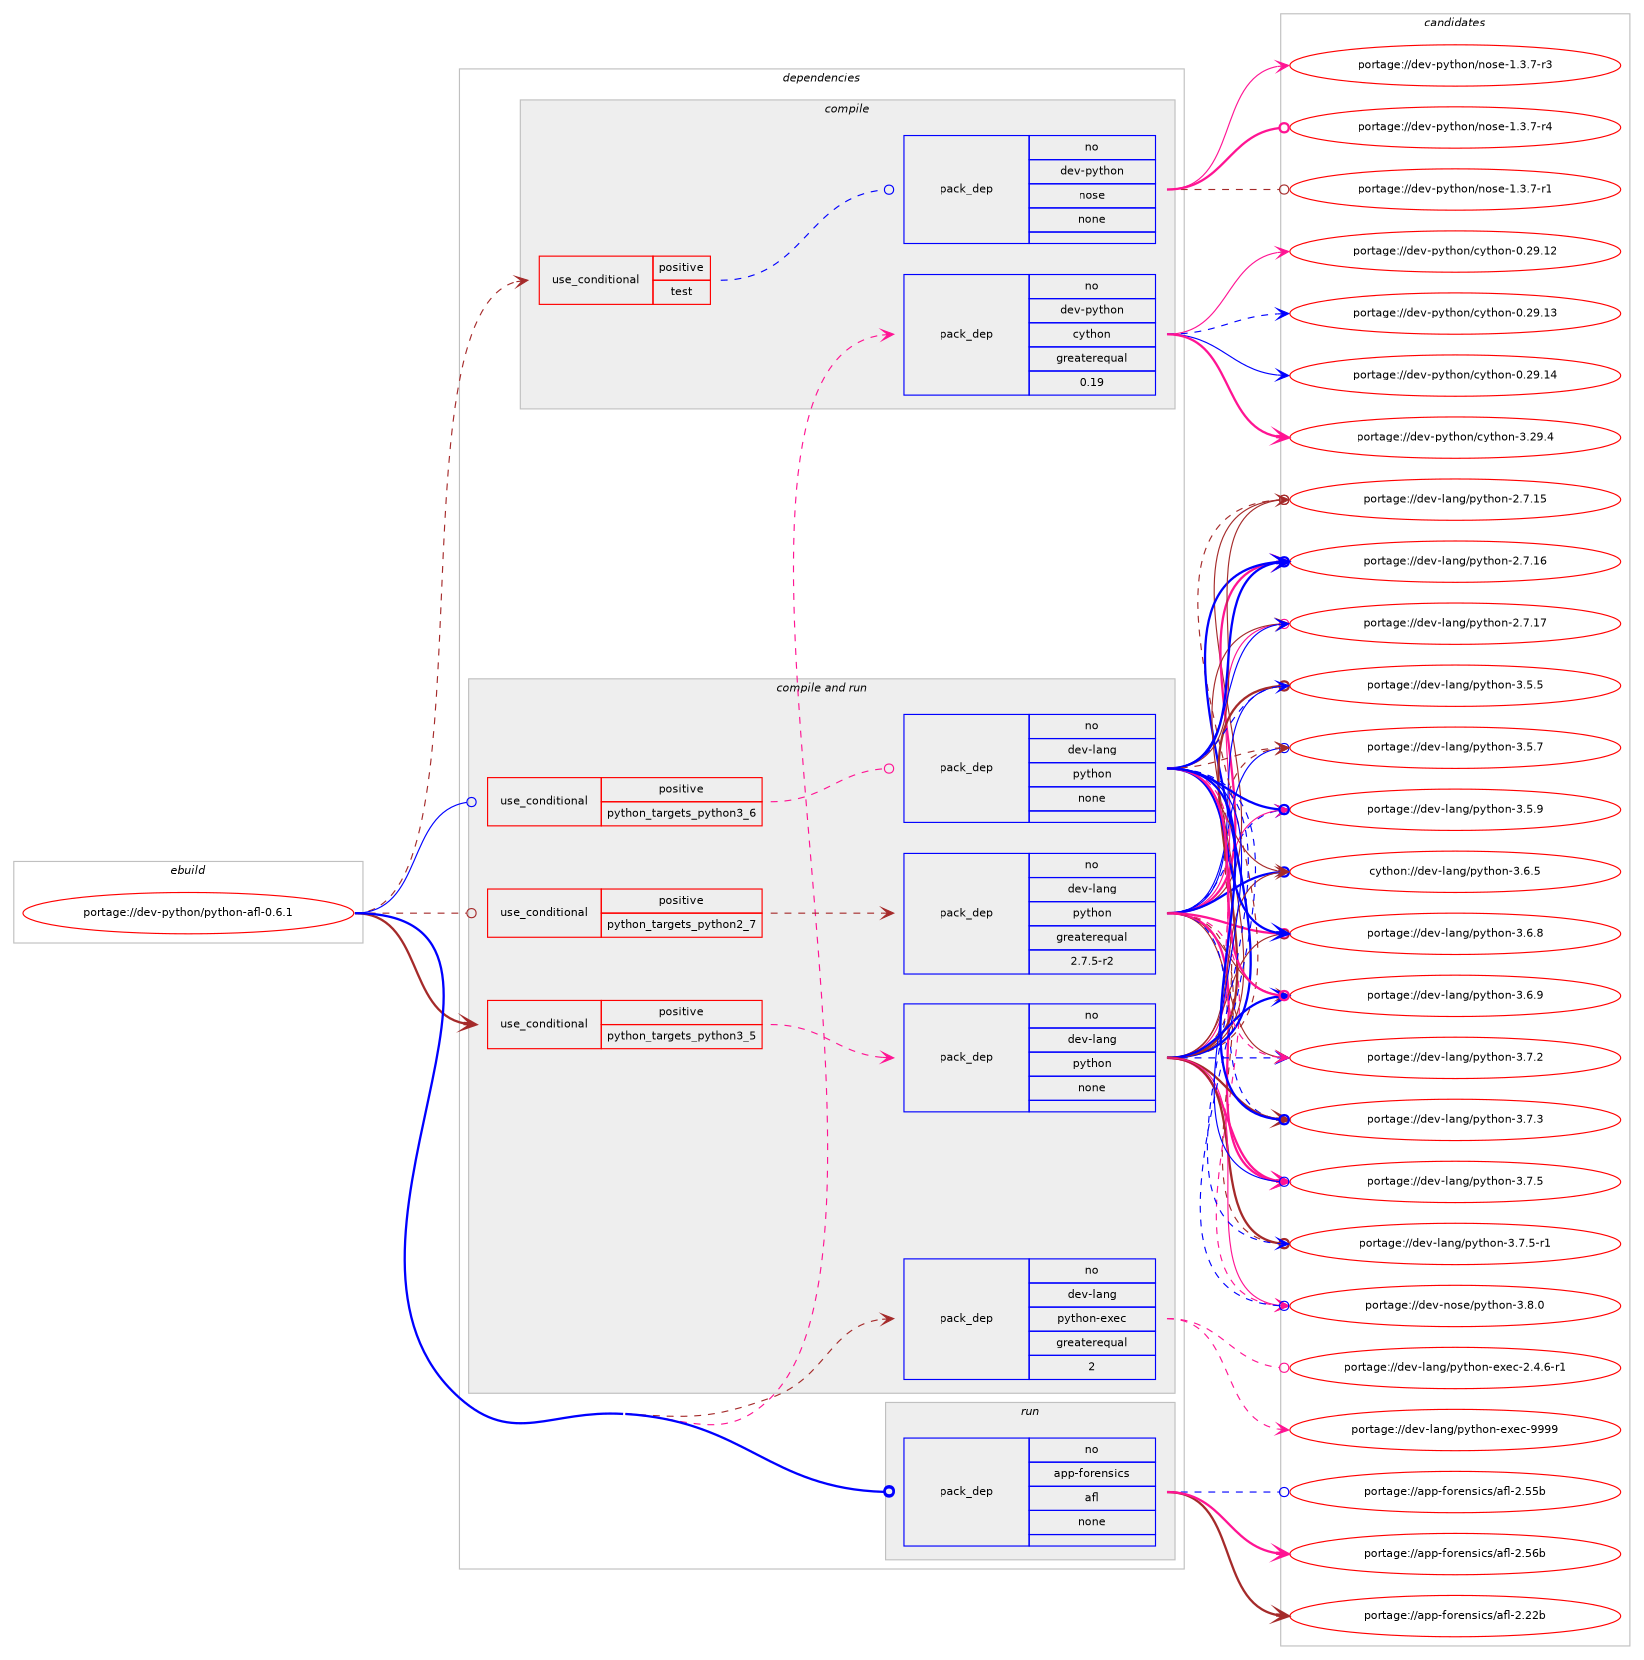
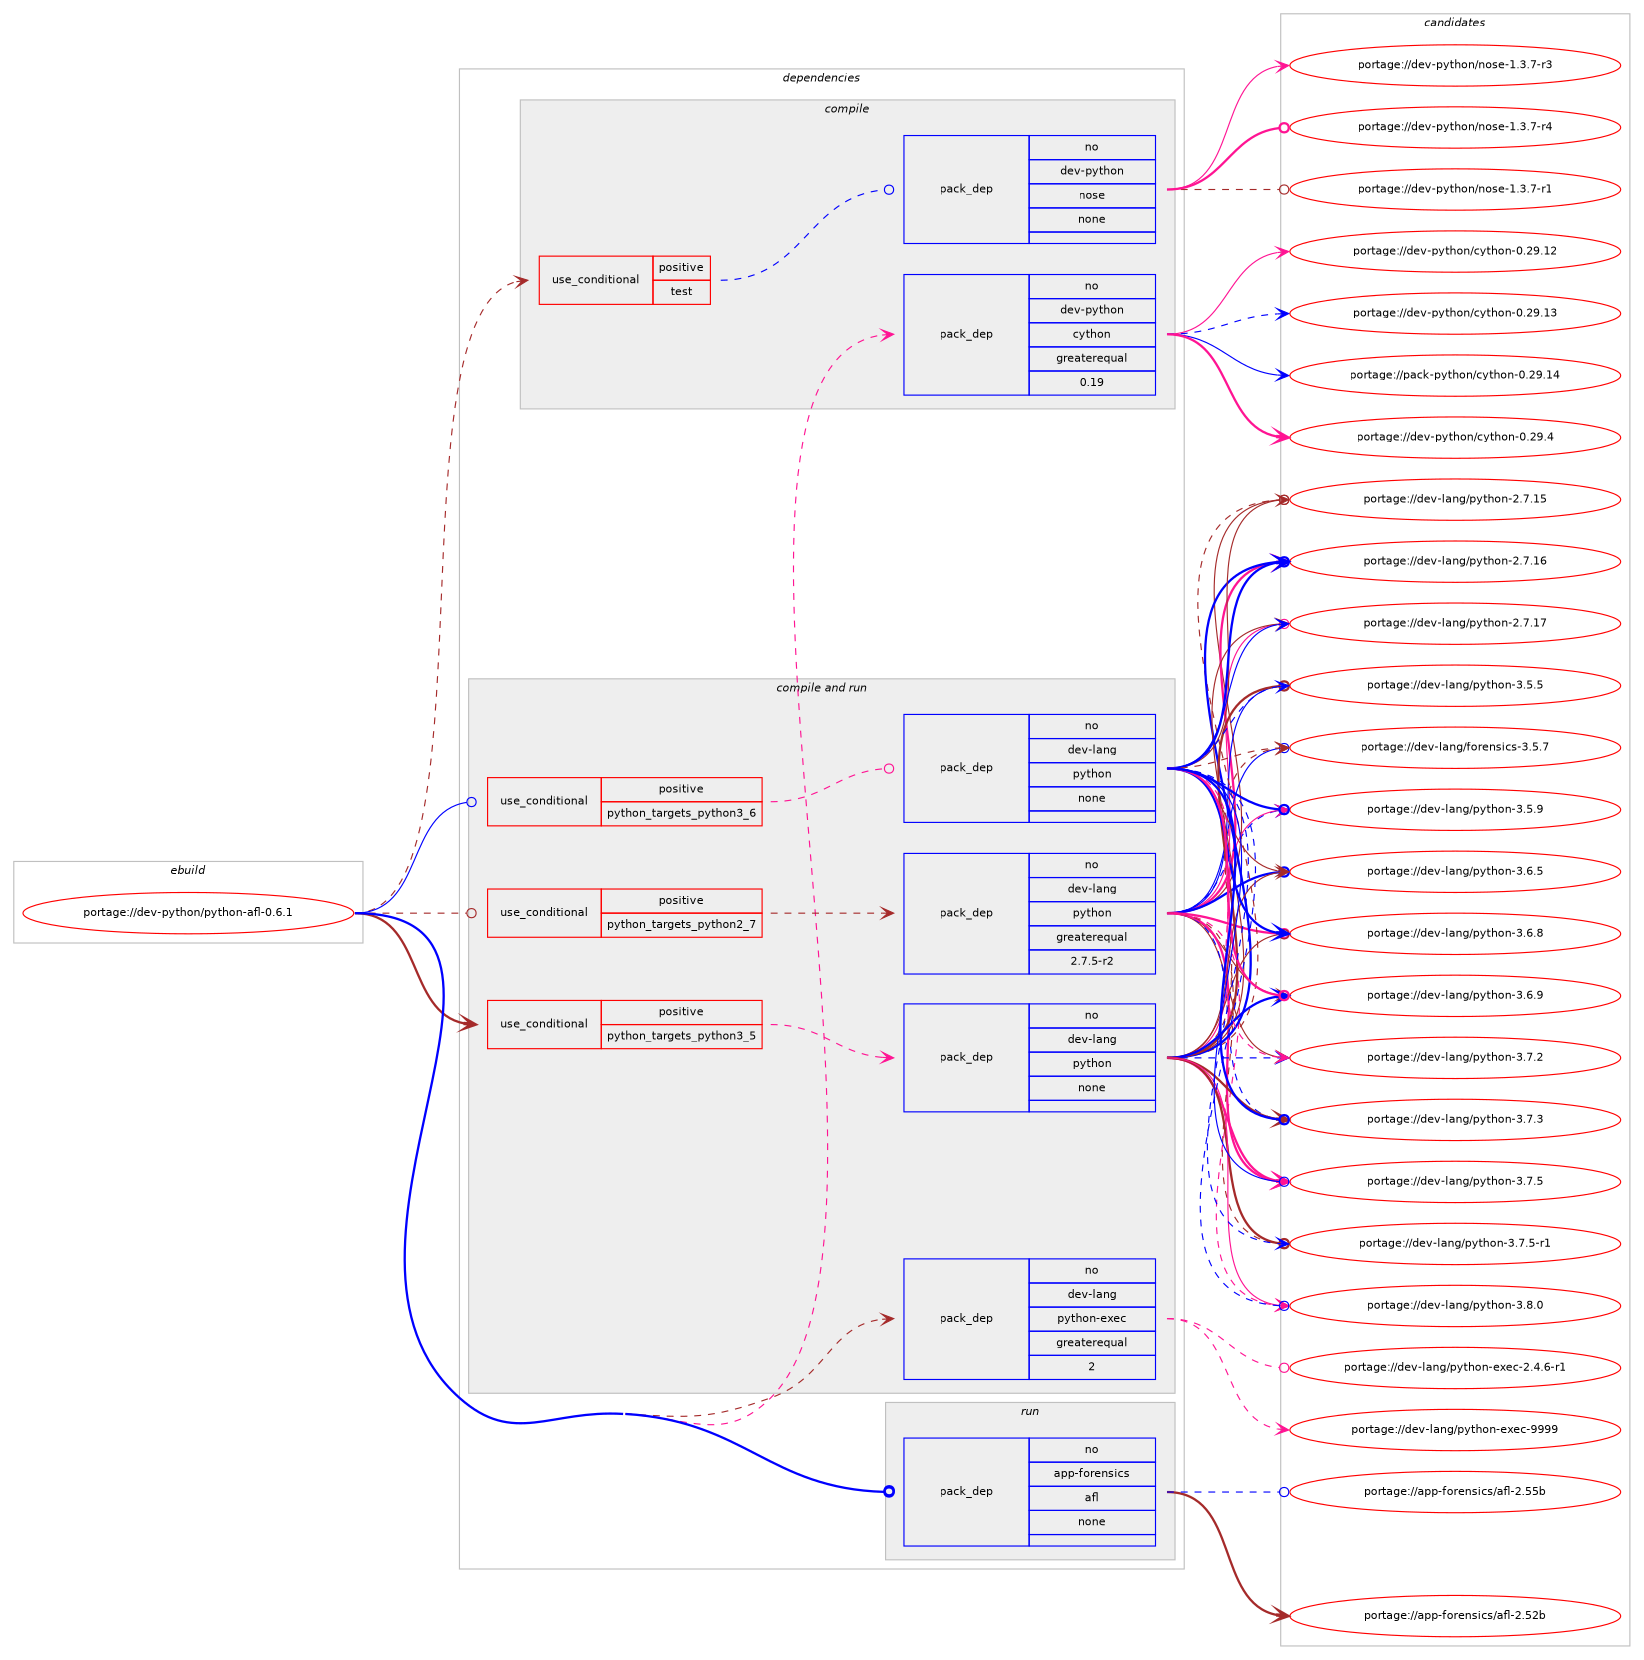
(1455, 376) -> (1455, 376)
(1455, 438) -> (1455, 438)
(1455, 748) -> (1455, 748)
(1455, 872) -> (1455, 872)
(1455, 1306) -> (1455, 1306)
(1455, 1554) -> none
(1455, 1616) -> (1455, 1616)
